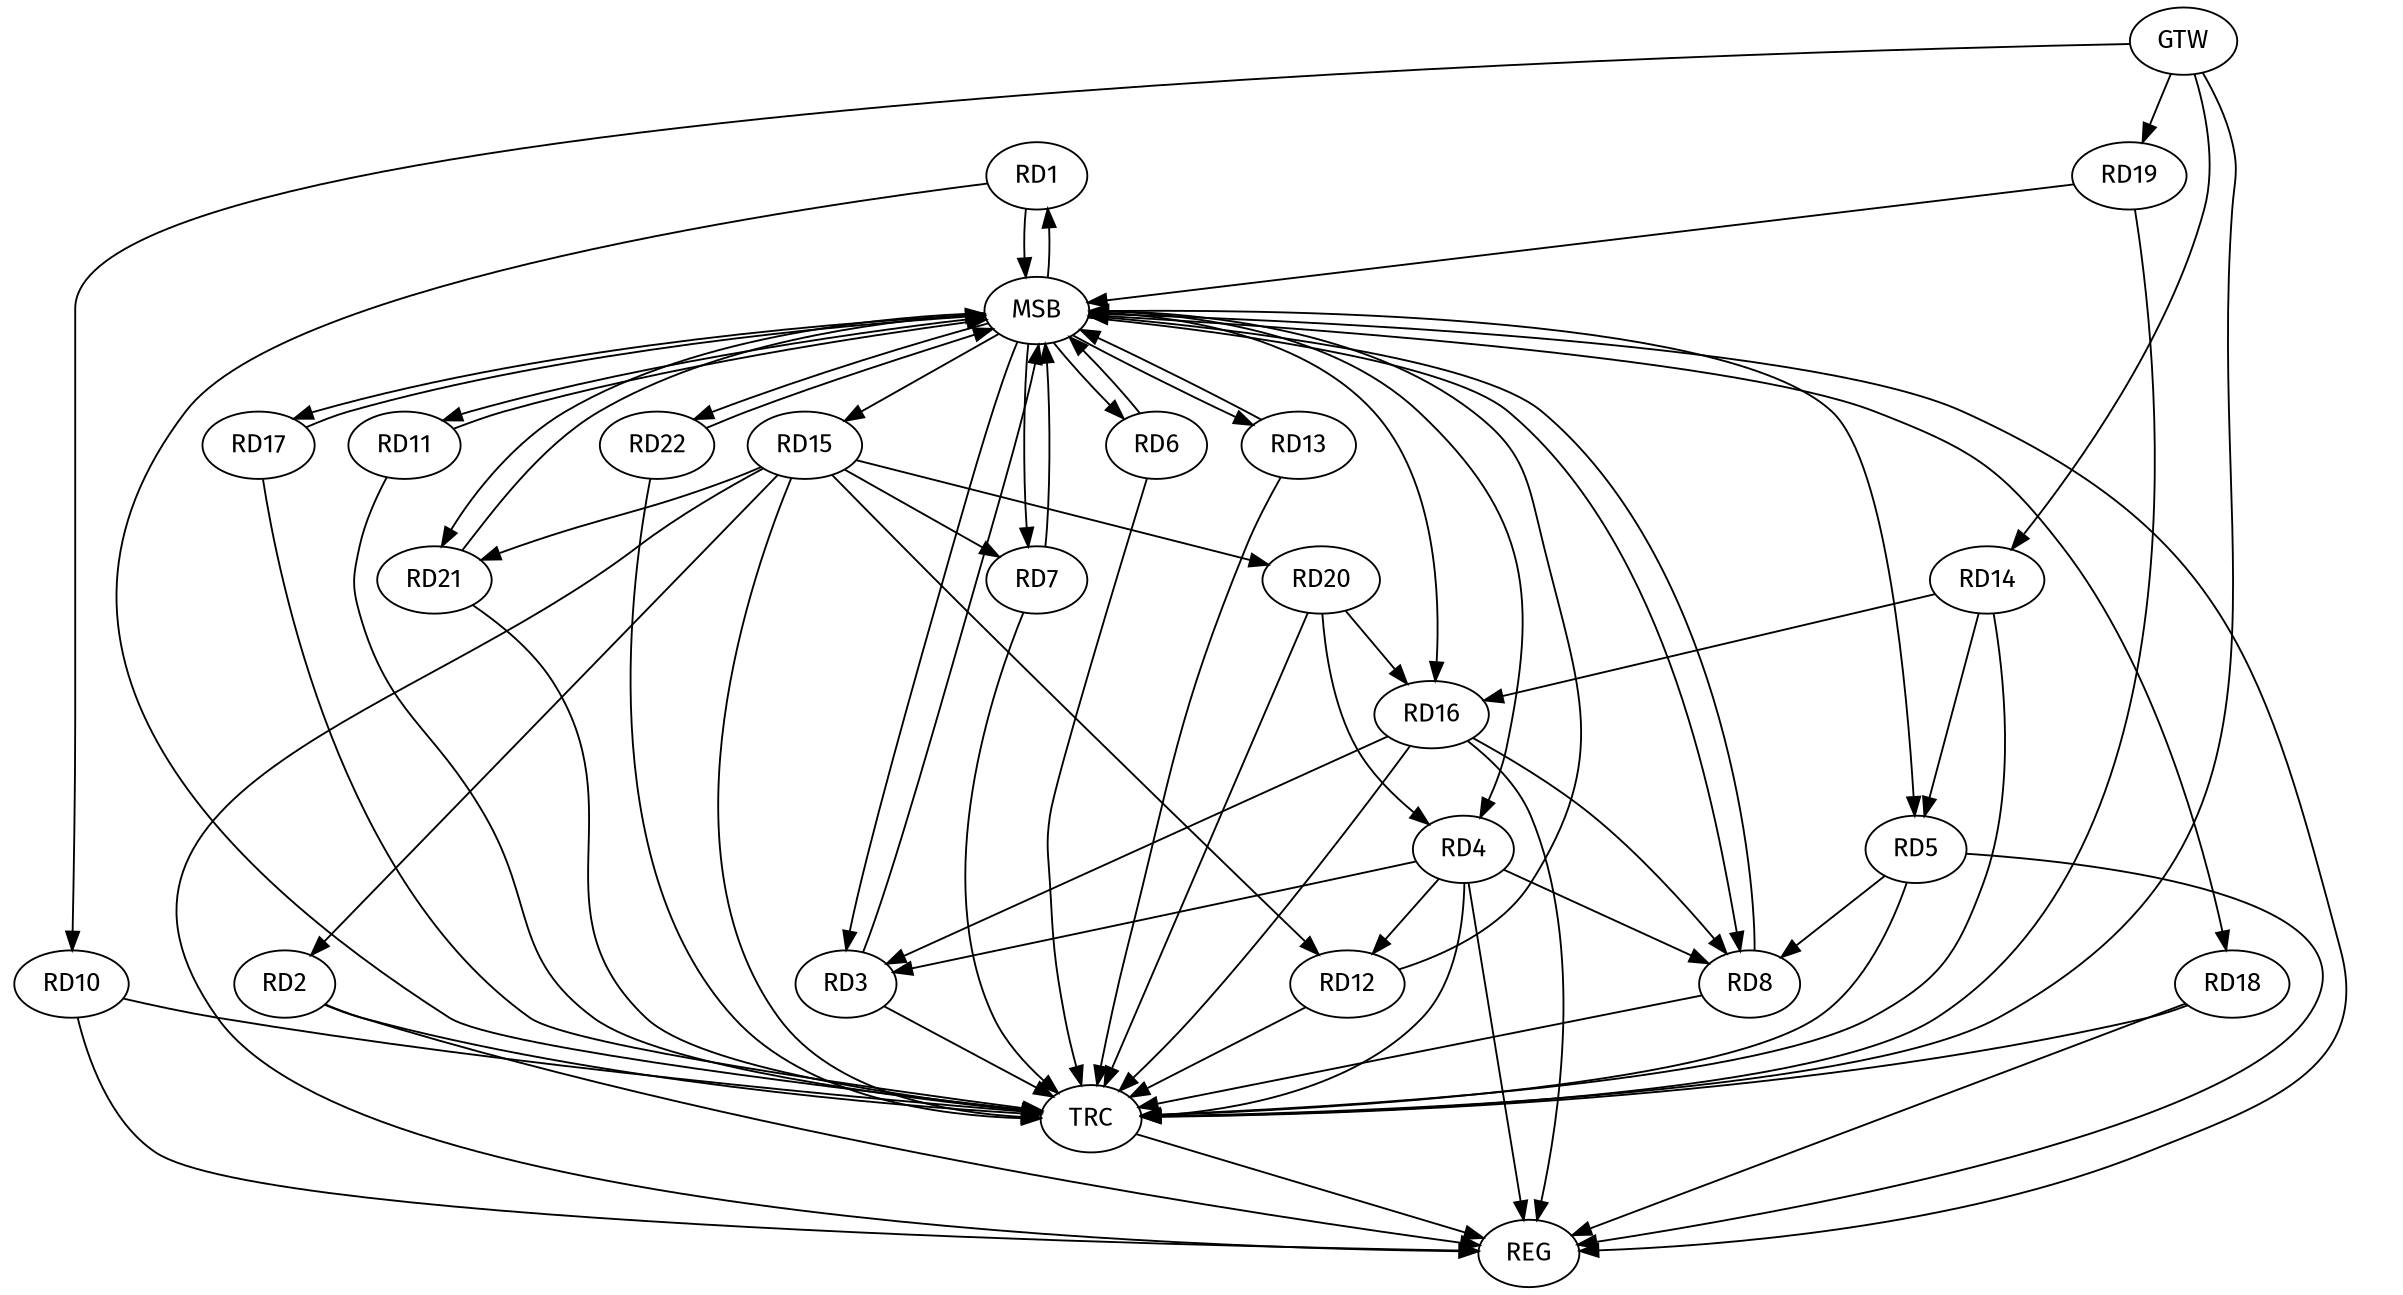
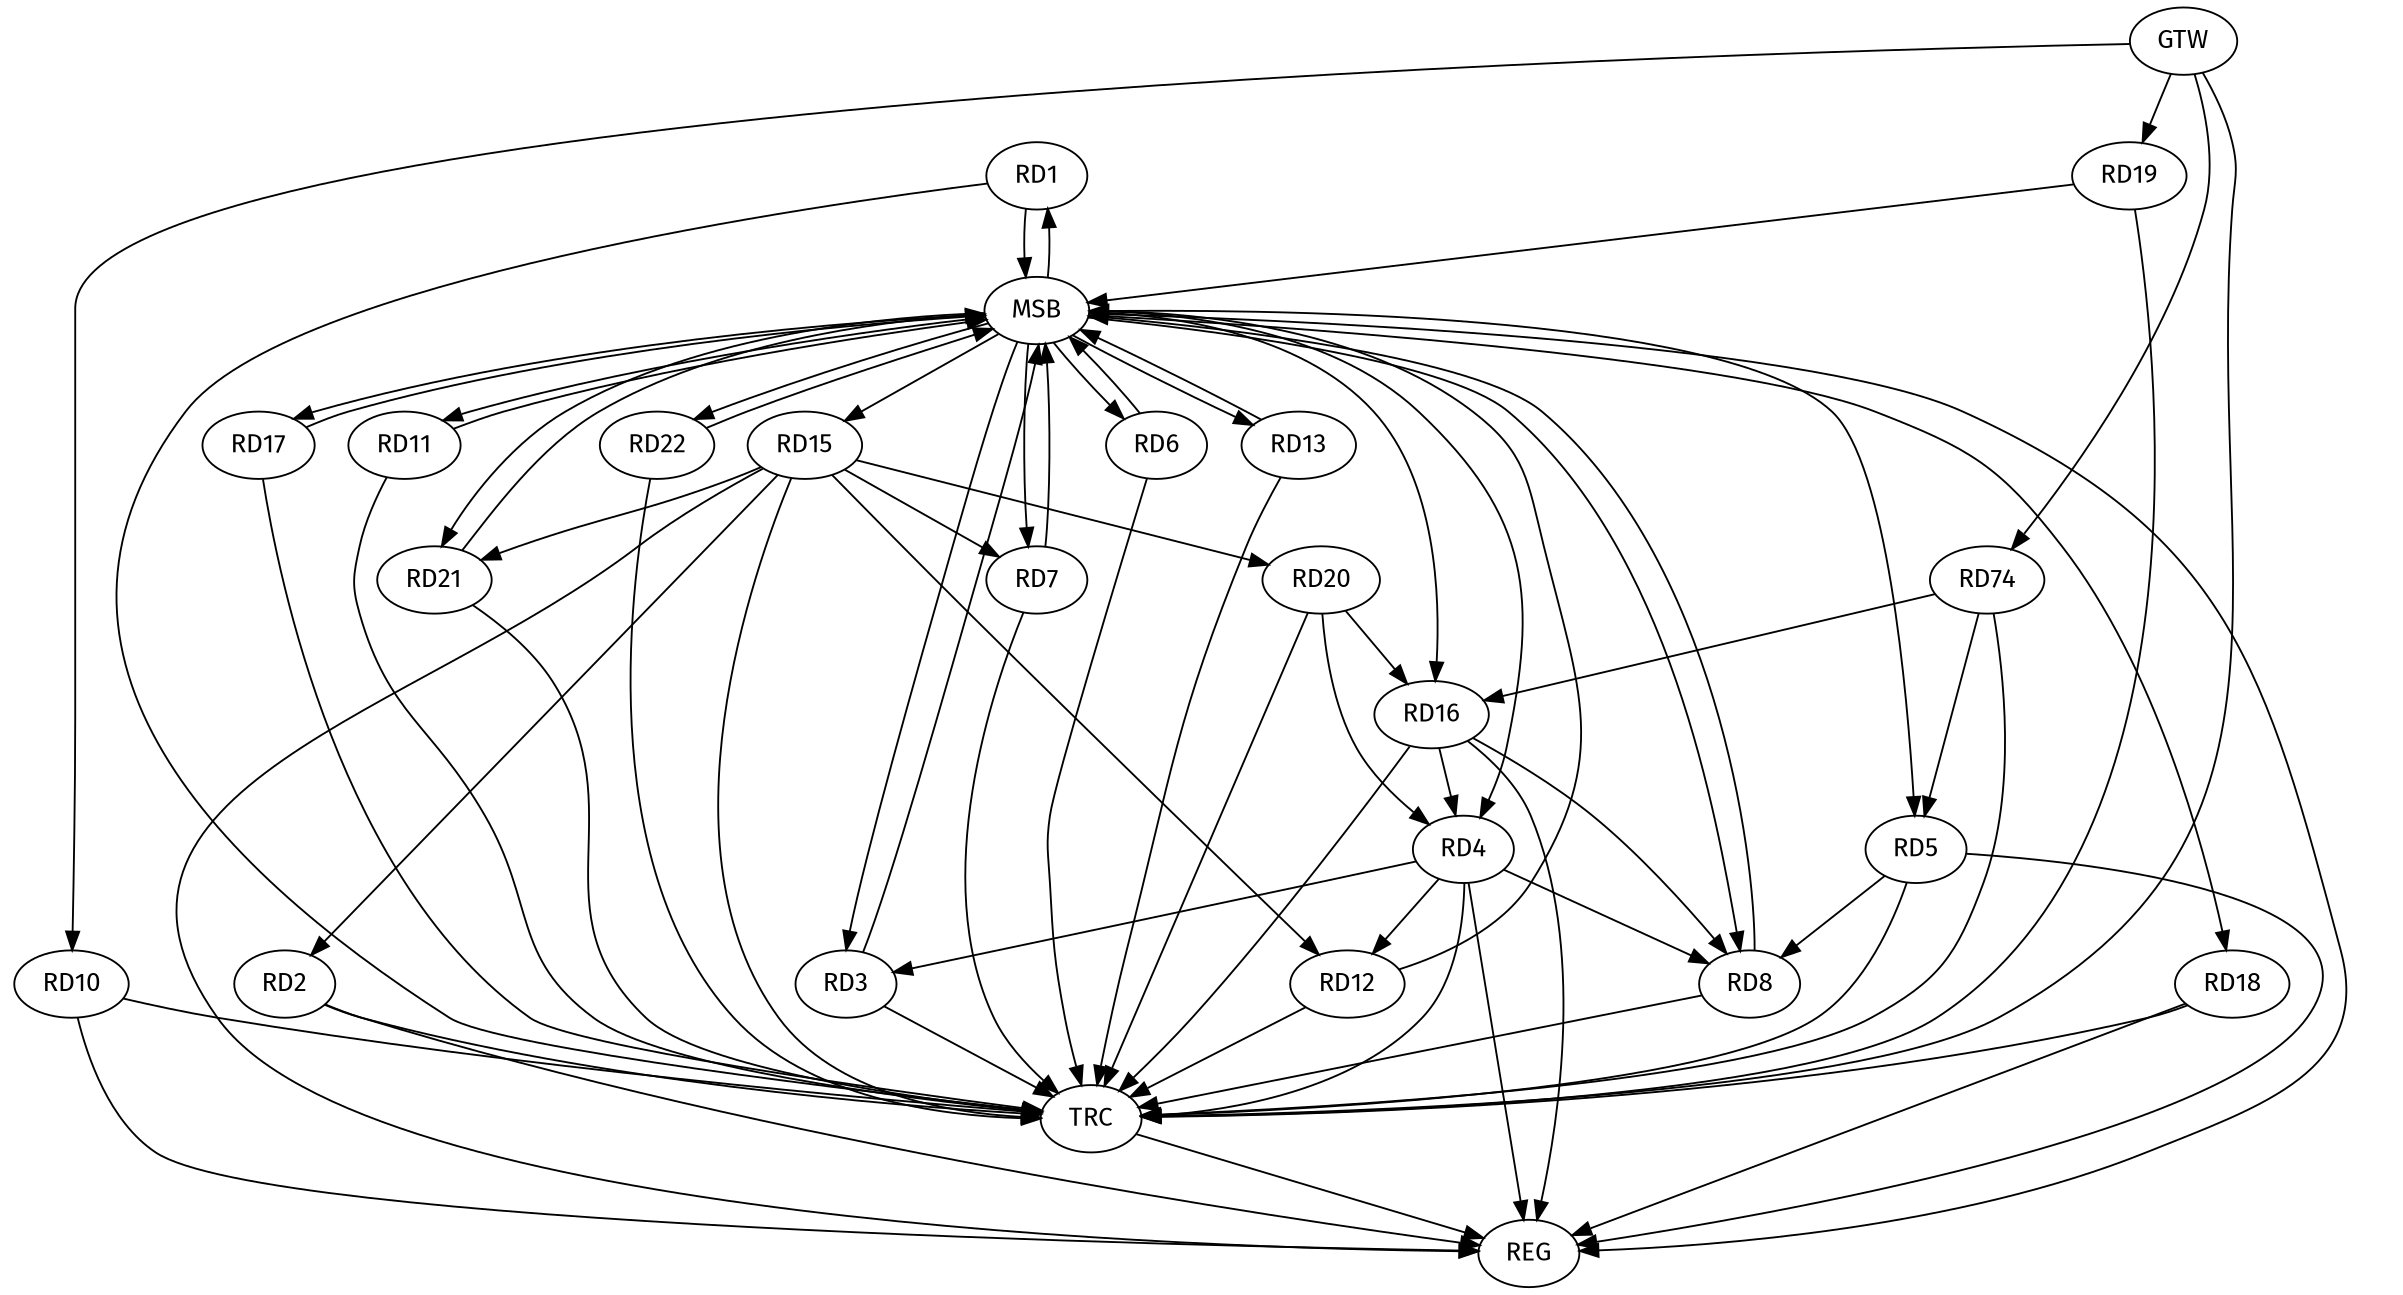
(1987, 580) -> (1987, 580)
(1134, 852) -> (1445, 773)
